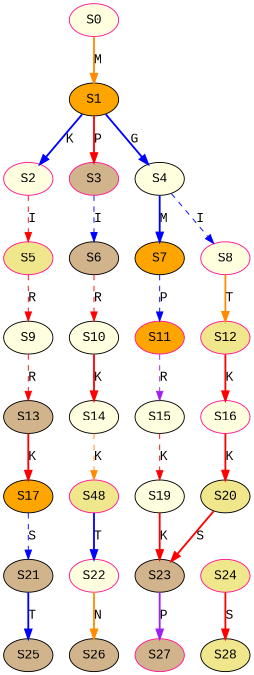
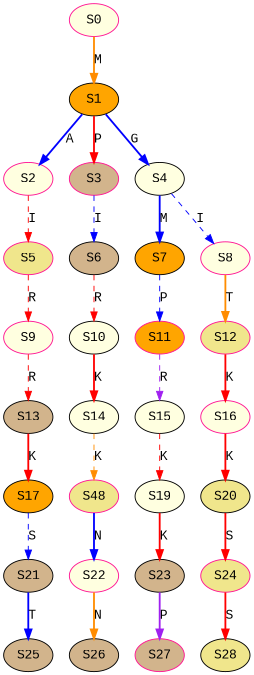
(70, 139) -> (70, 139)
(28, 338) -> (28, 338)
(195, 533) -> (225, 532)
(98, 536) -> (98, 536)
